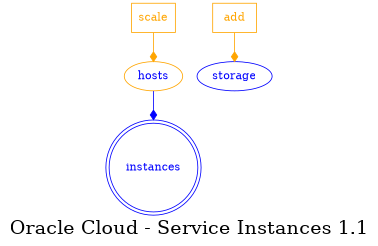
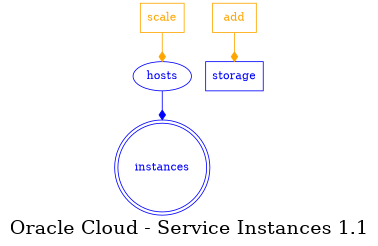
(153, 76) -> (162, 76)
(235, 76) -> (234, 76)
